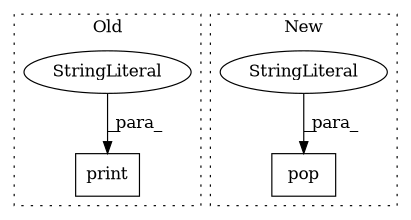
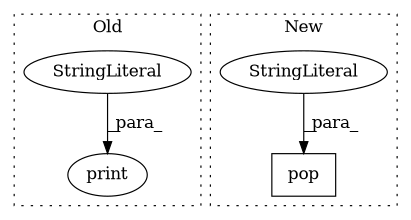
(108, 175) -> (108, 175)
